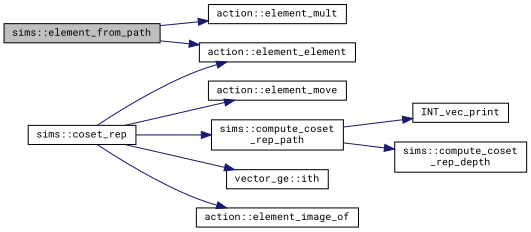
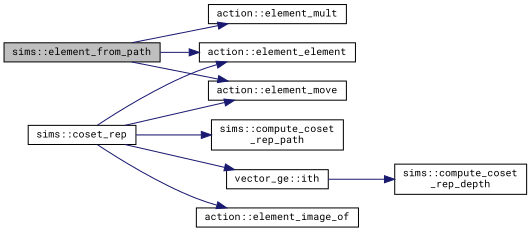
none -> (175, 71)
(461, 113) -> none
(364, 145) -> (356, 179)
